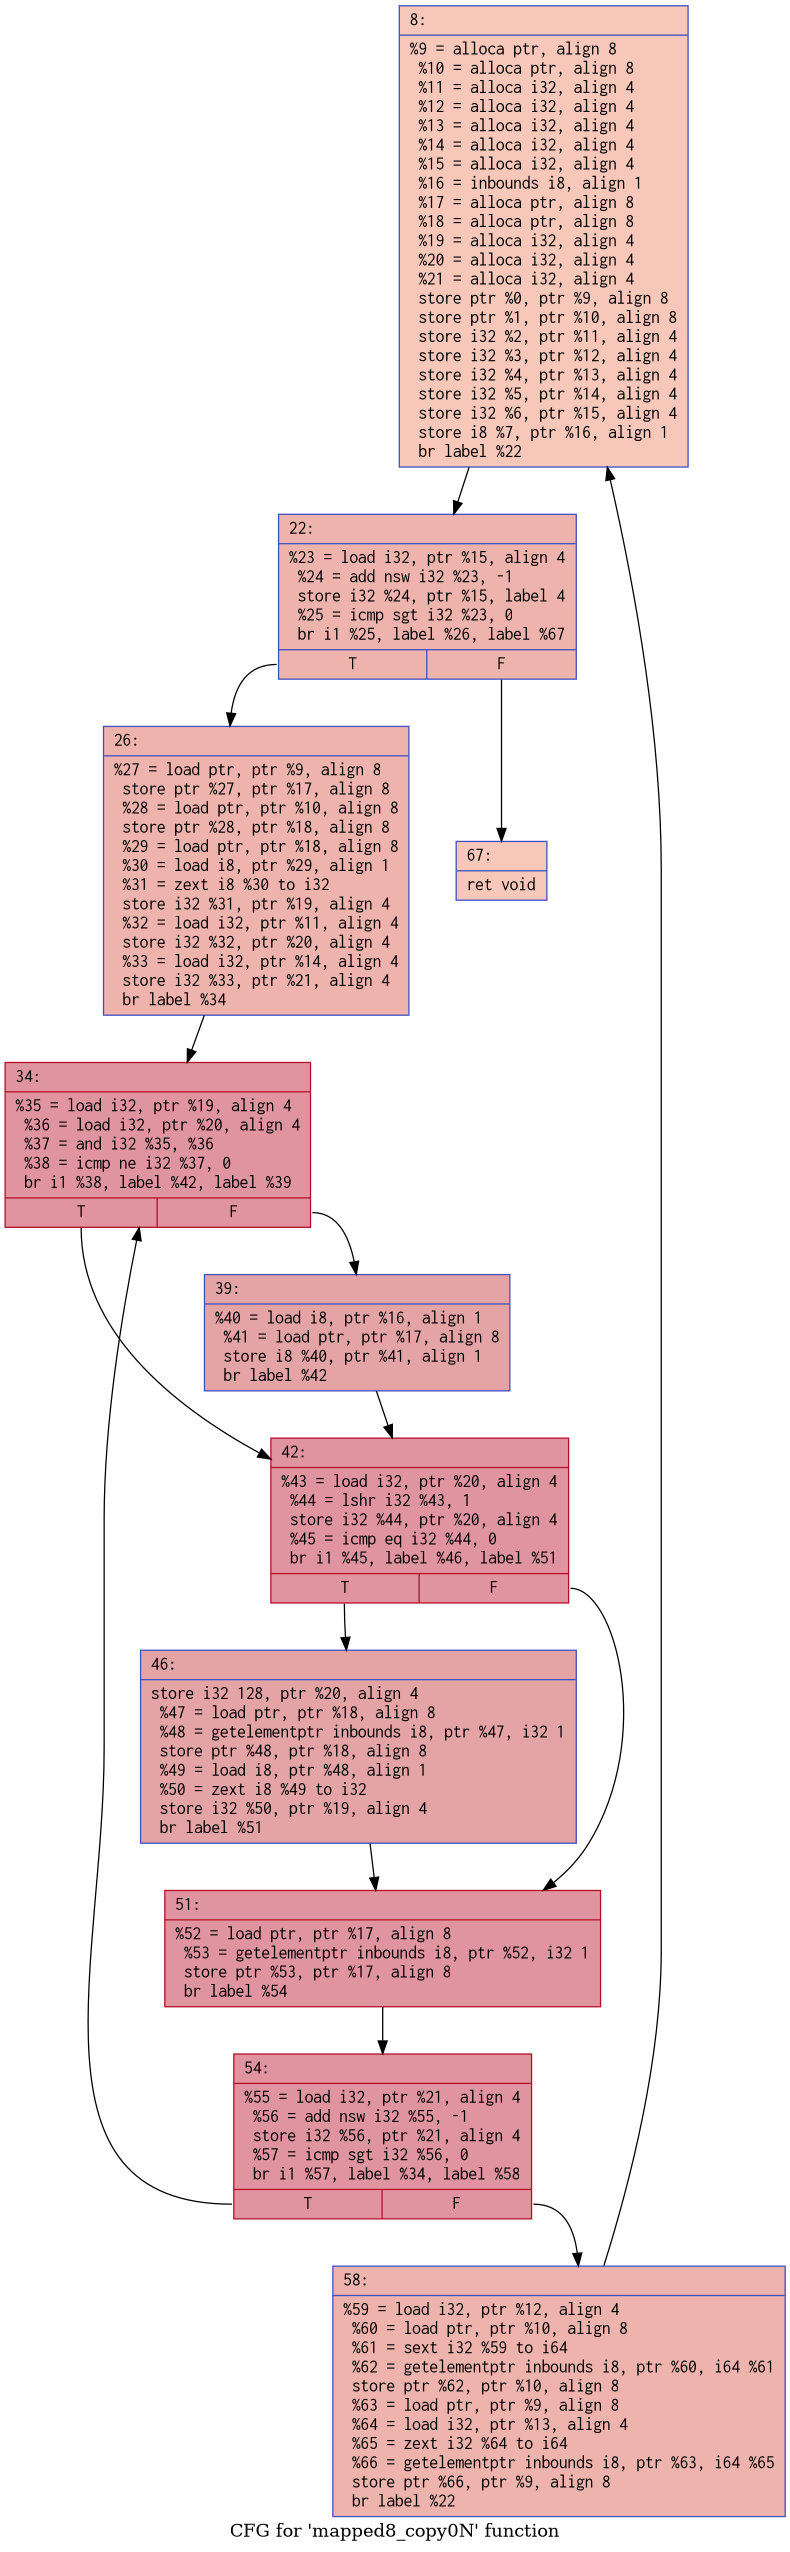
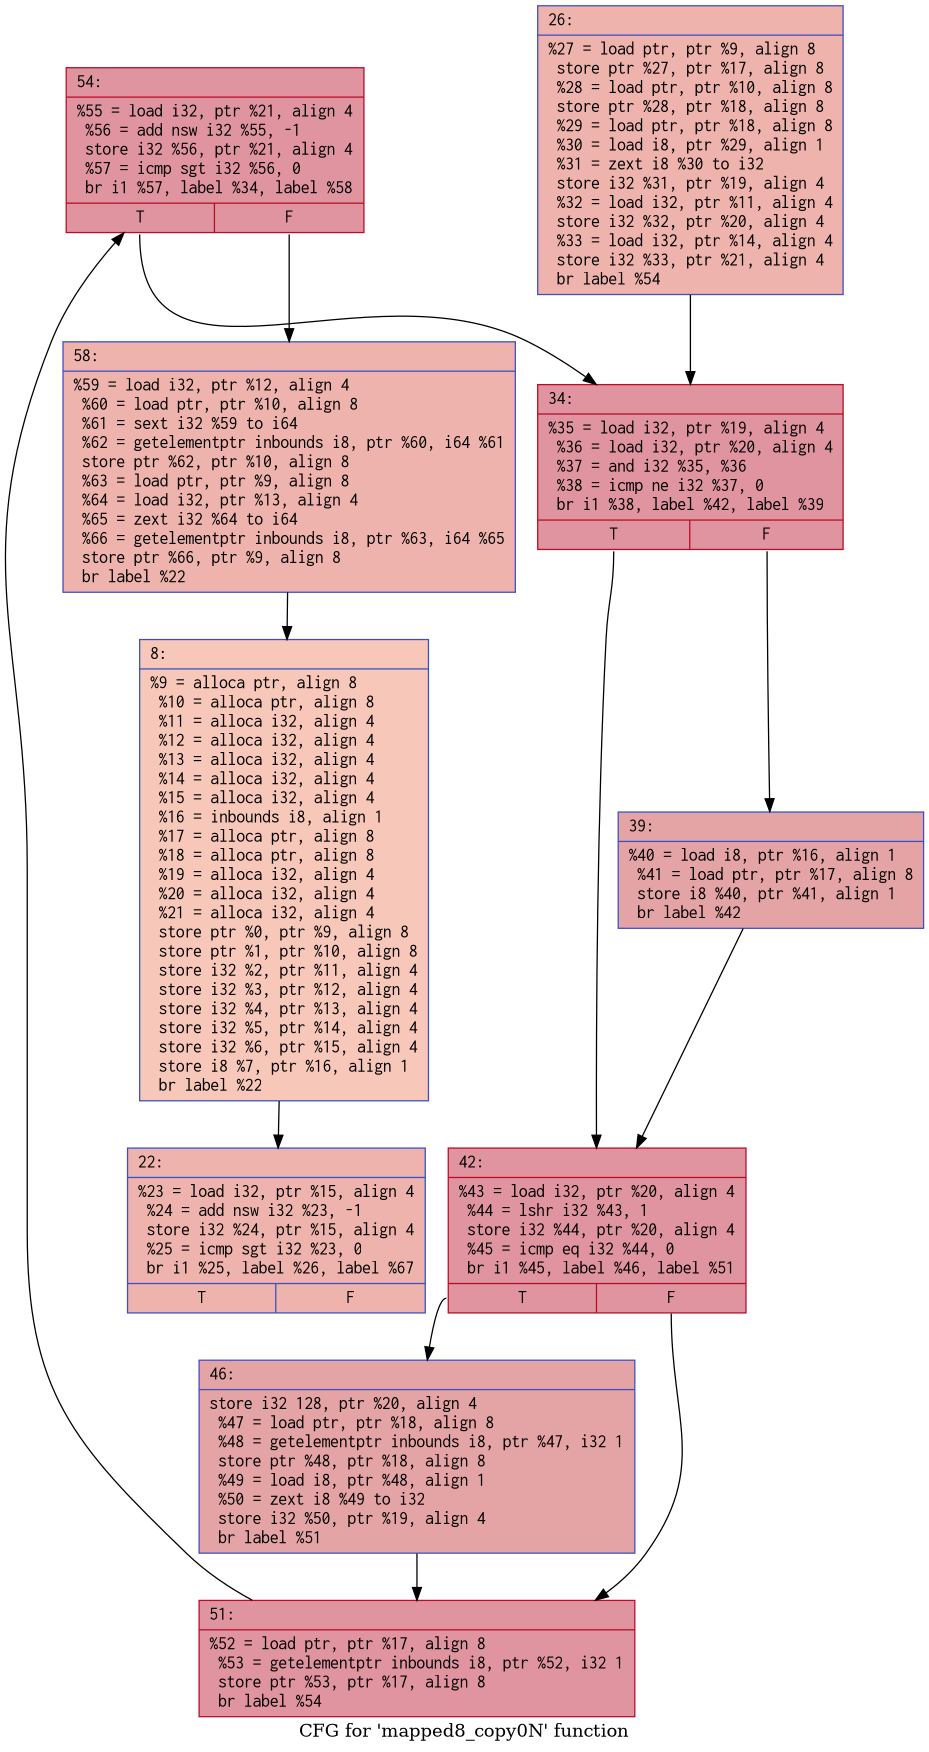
(427, 596) -> (276, 1230)
(244, 679) -> none
(502, 871) -> none
(170, 1000) -> (604, 279)
